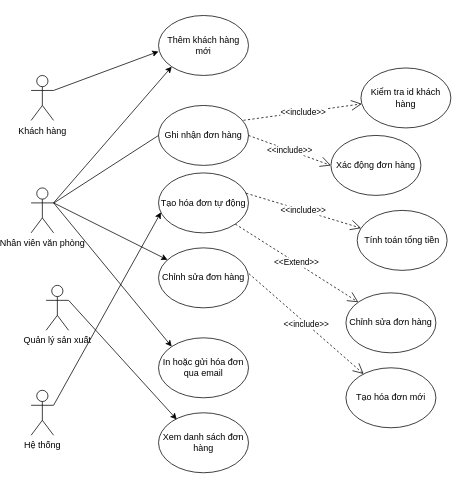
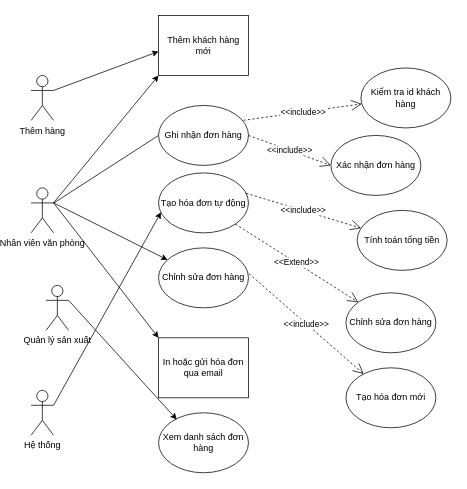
(204, 45) -> (204, 45)
(43, 131) -> (43, 131)
(376, 165) -> (376, 165)
(204, 368) -> (204, 368)
